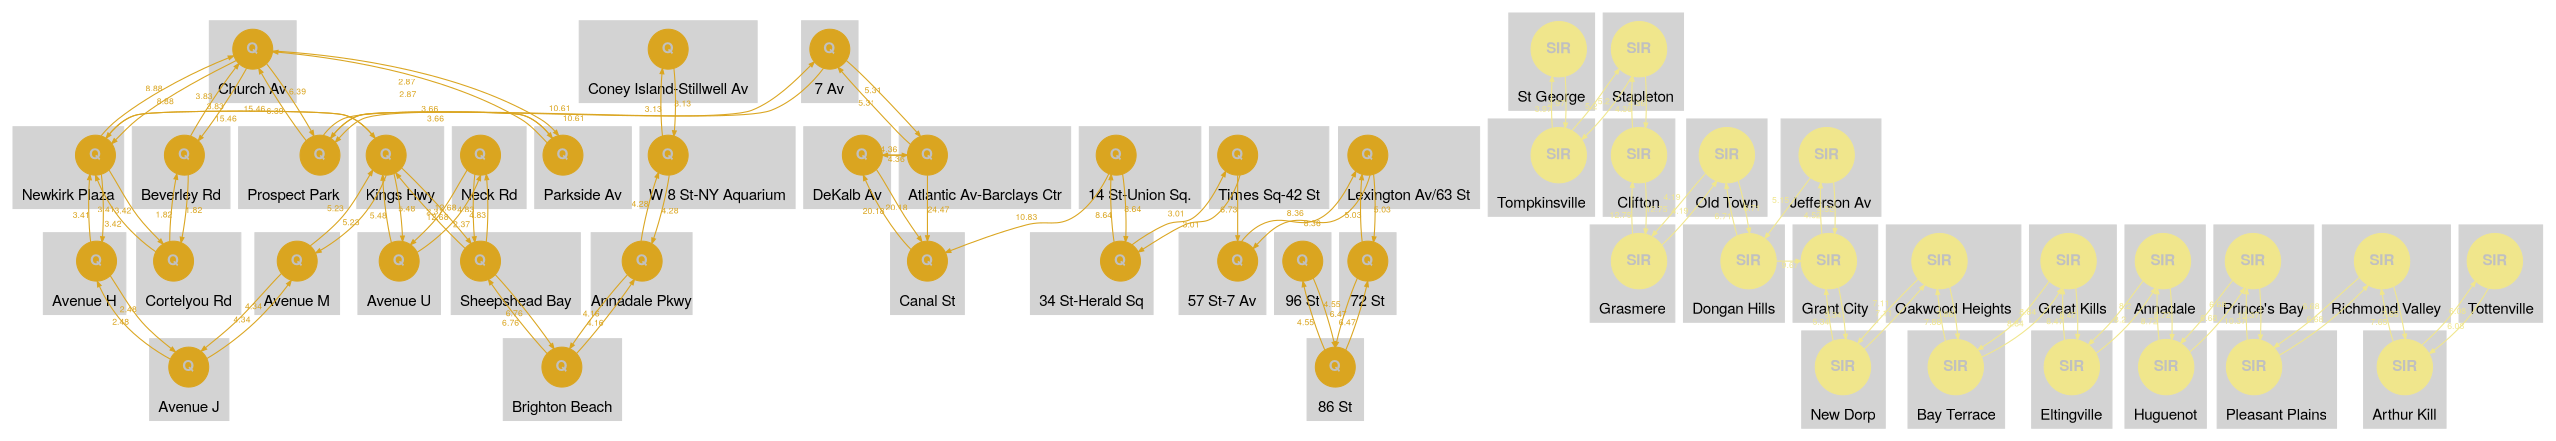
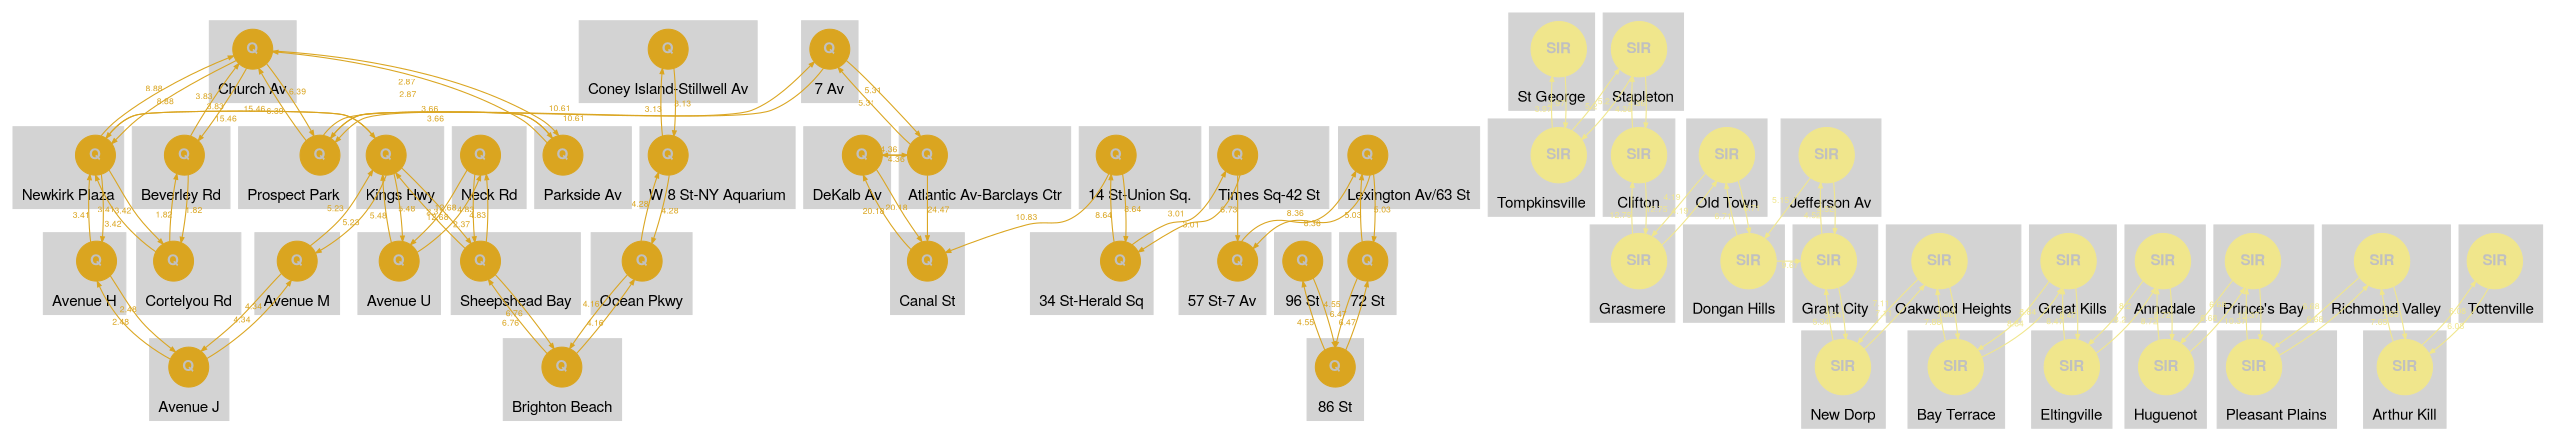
(642, 302) -> (642, 302)
